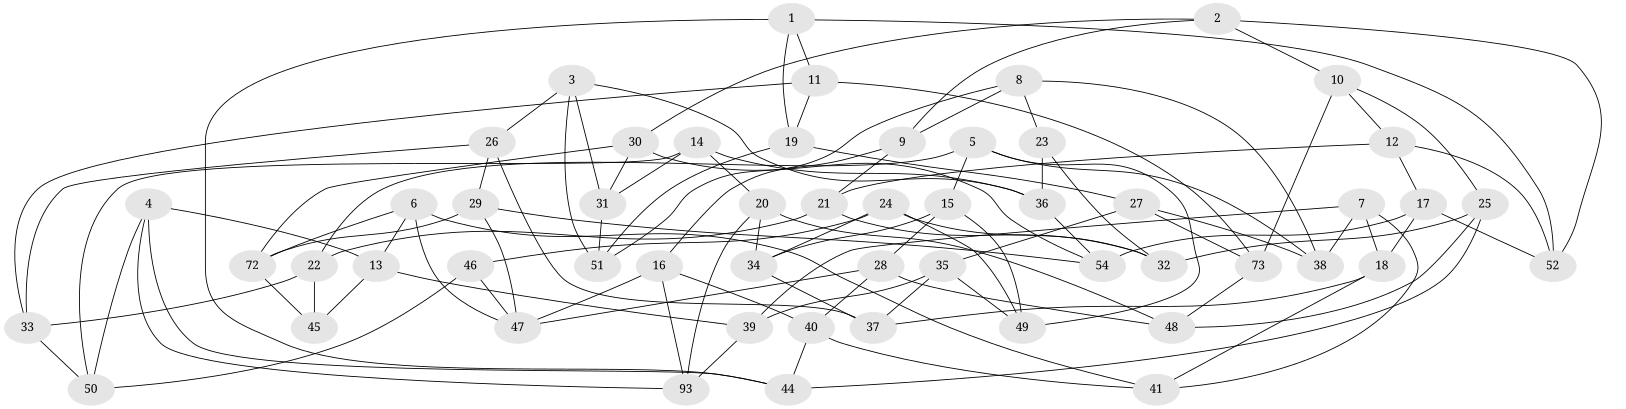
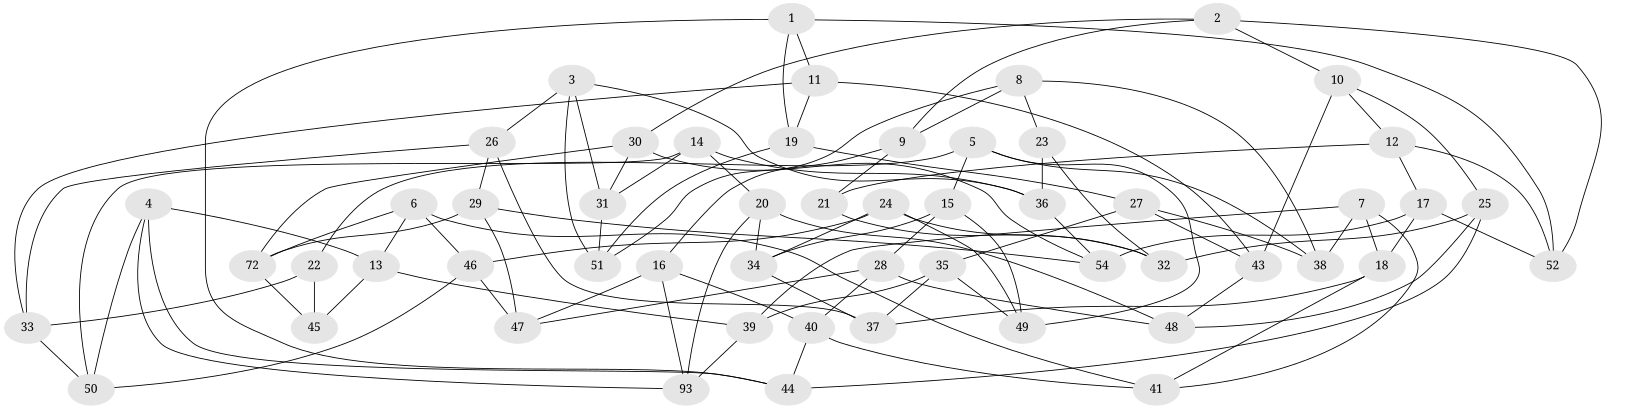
(473, 232) -> none
(1259, 266) -> (1259, 266)
(435, 275) -> (442, 235)
